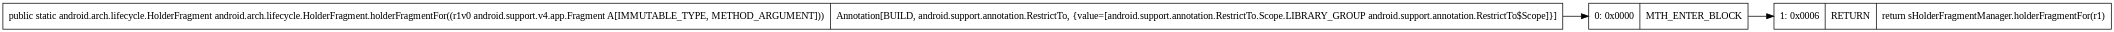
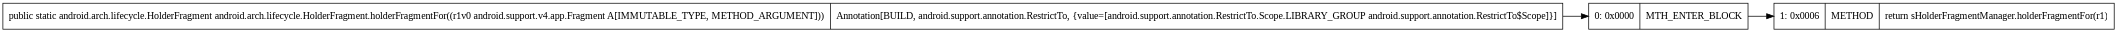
(1851, 16) -> (1852, 16)
